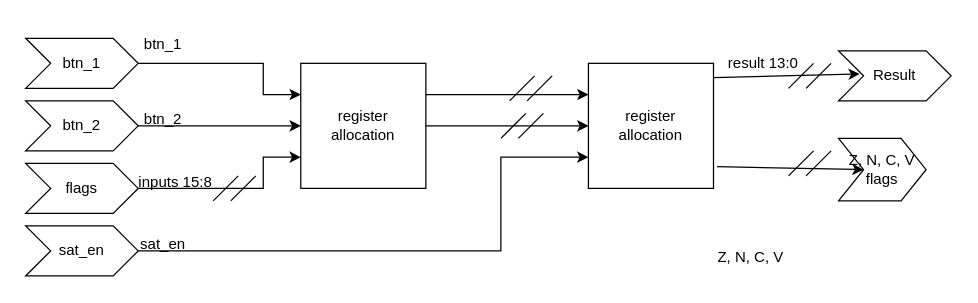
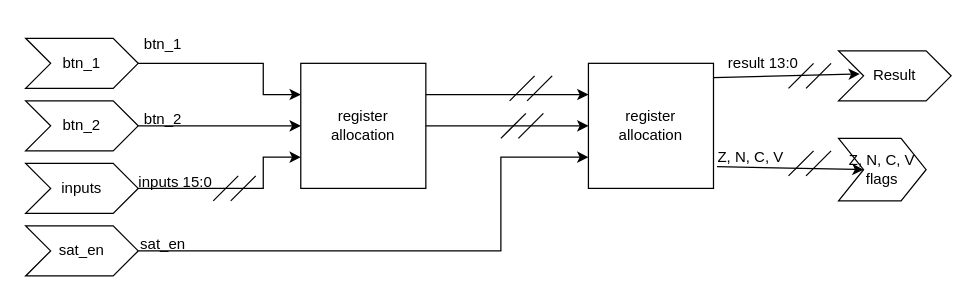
(176, 182) -> (176, 182)
(82, 188) -> (82, 188)
(751, 257) -> (751, 157)
